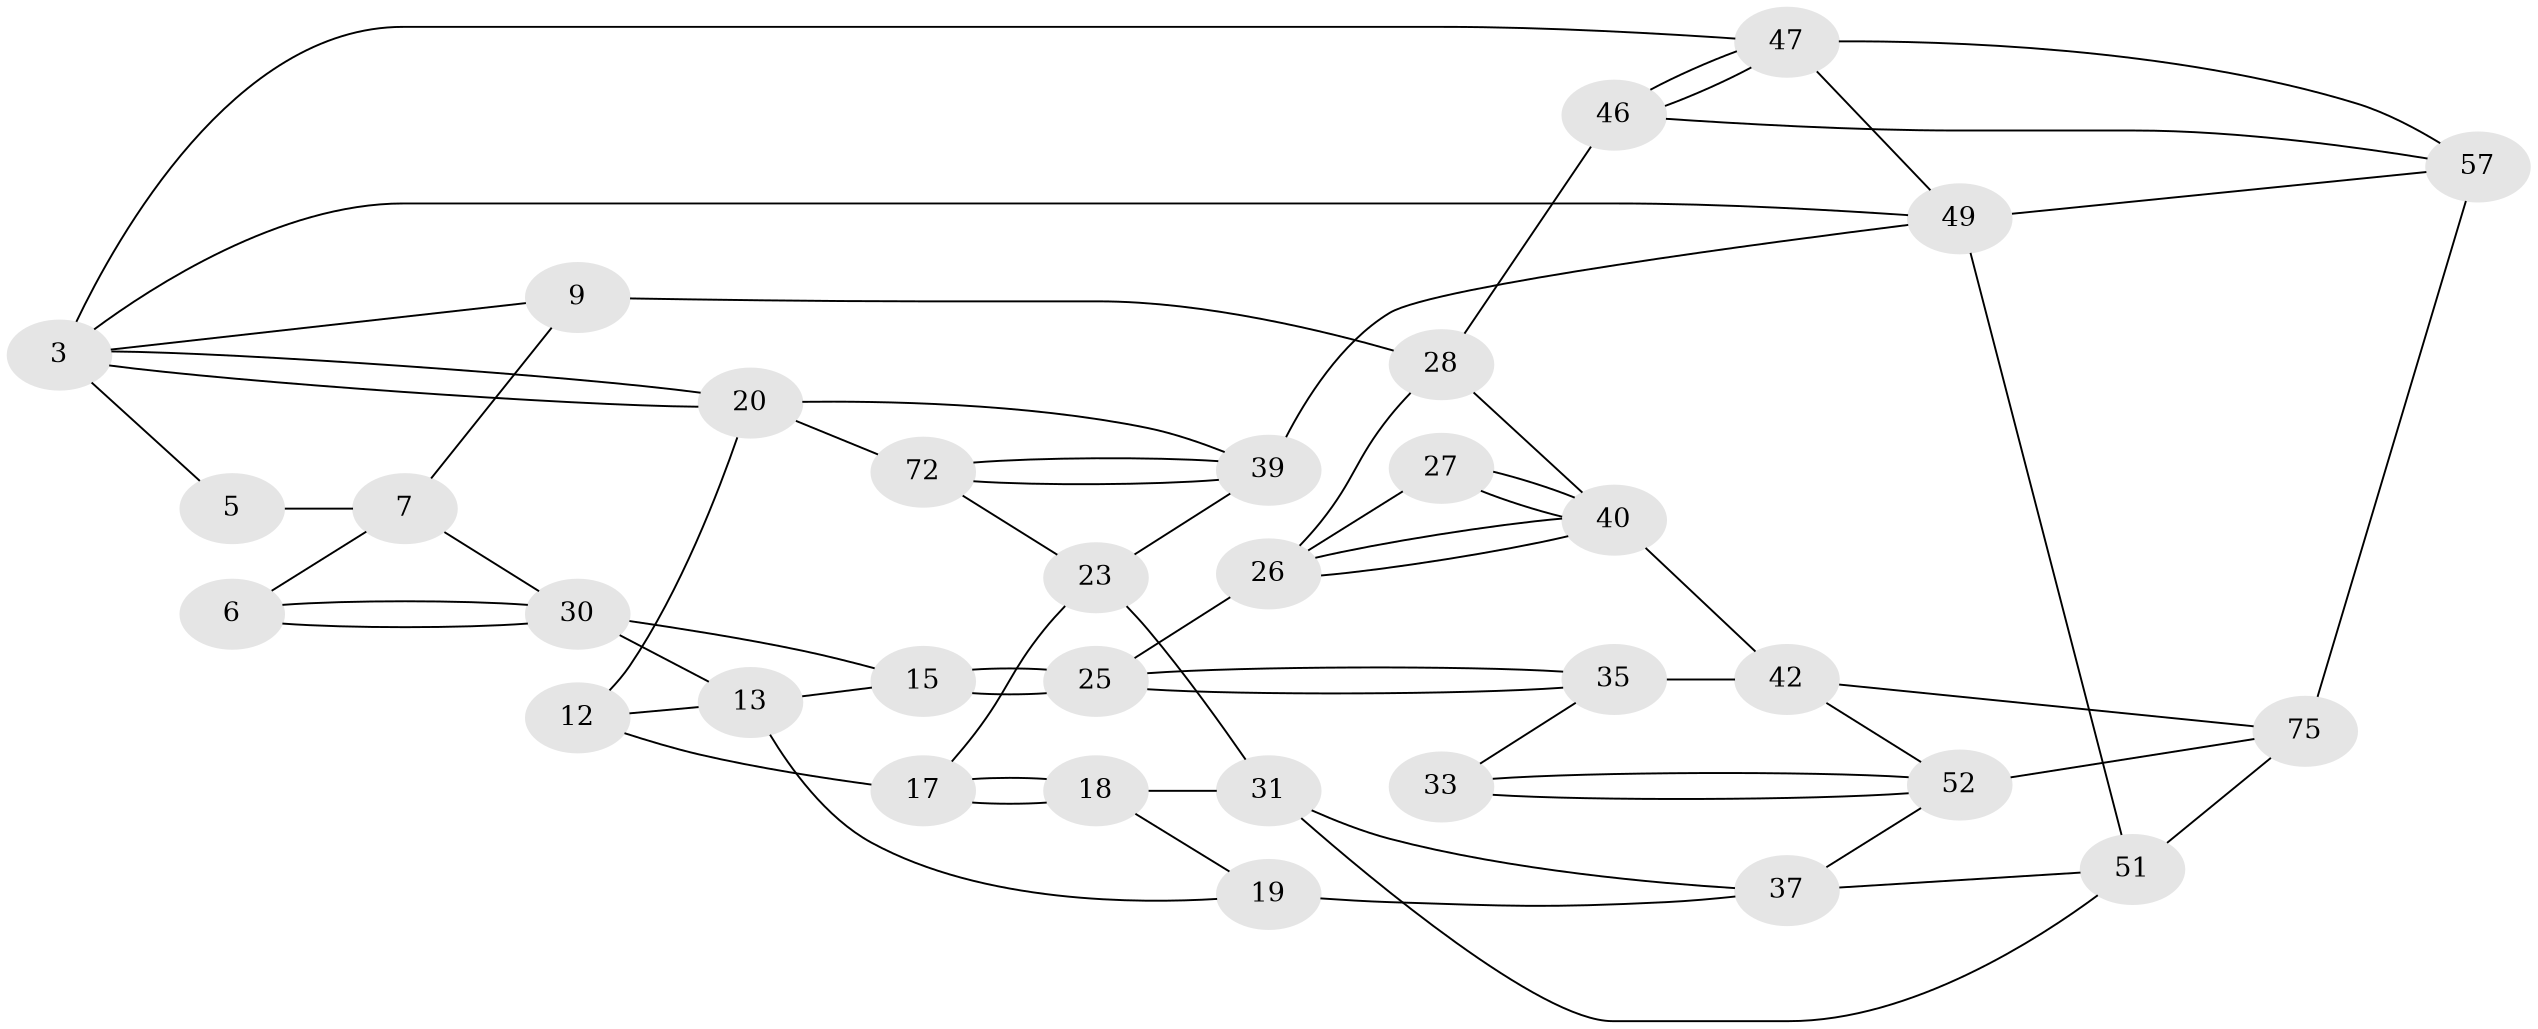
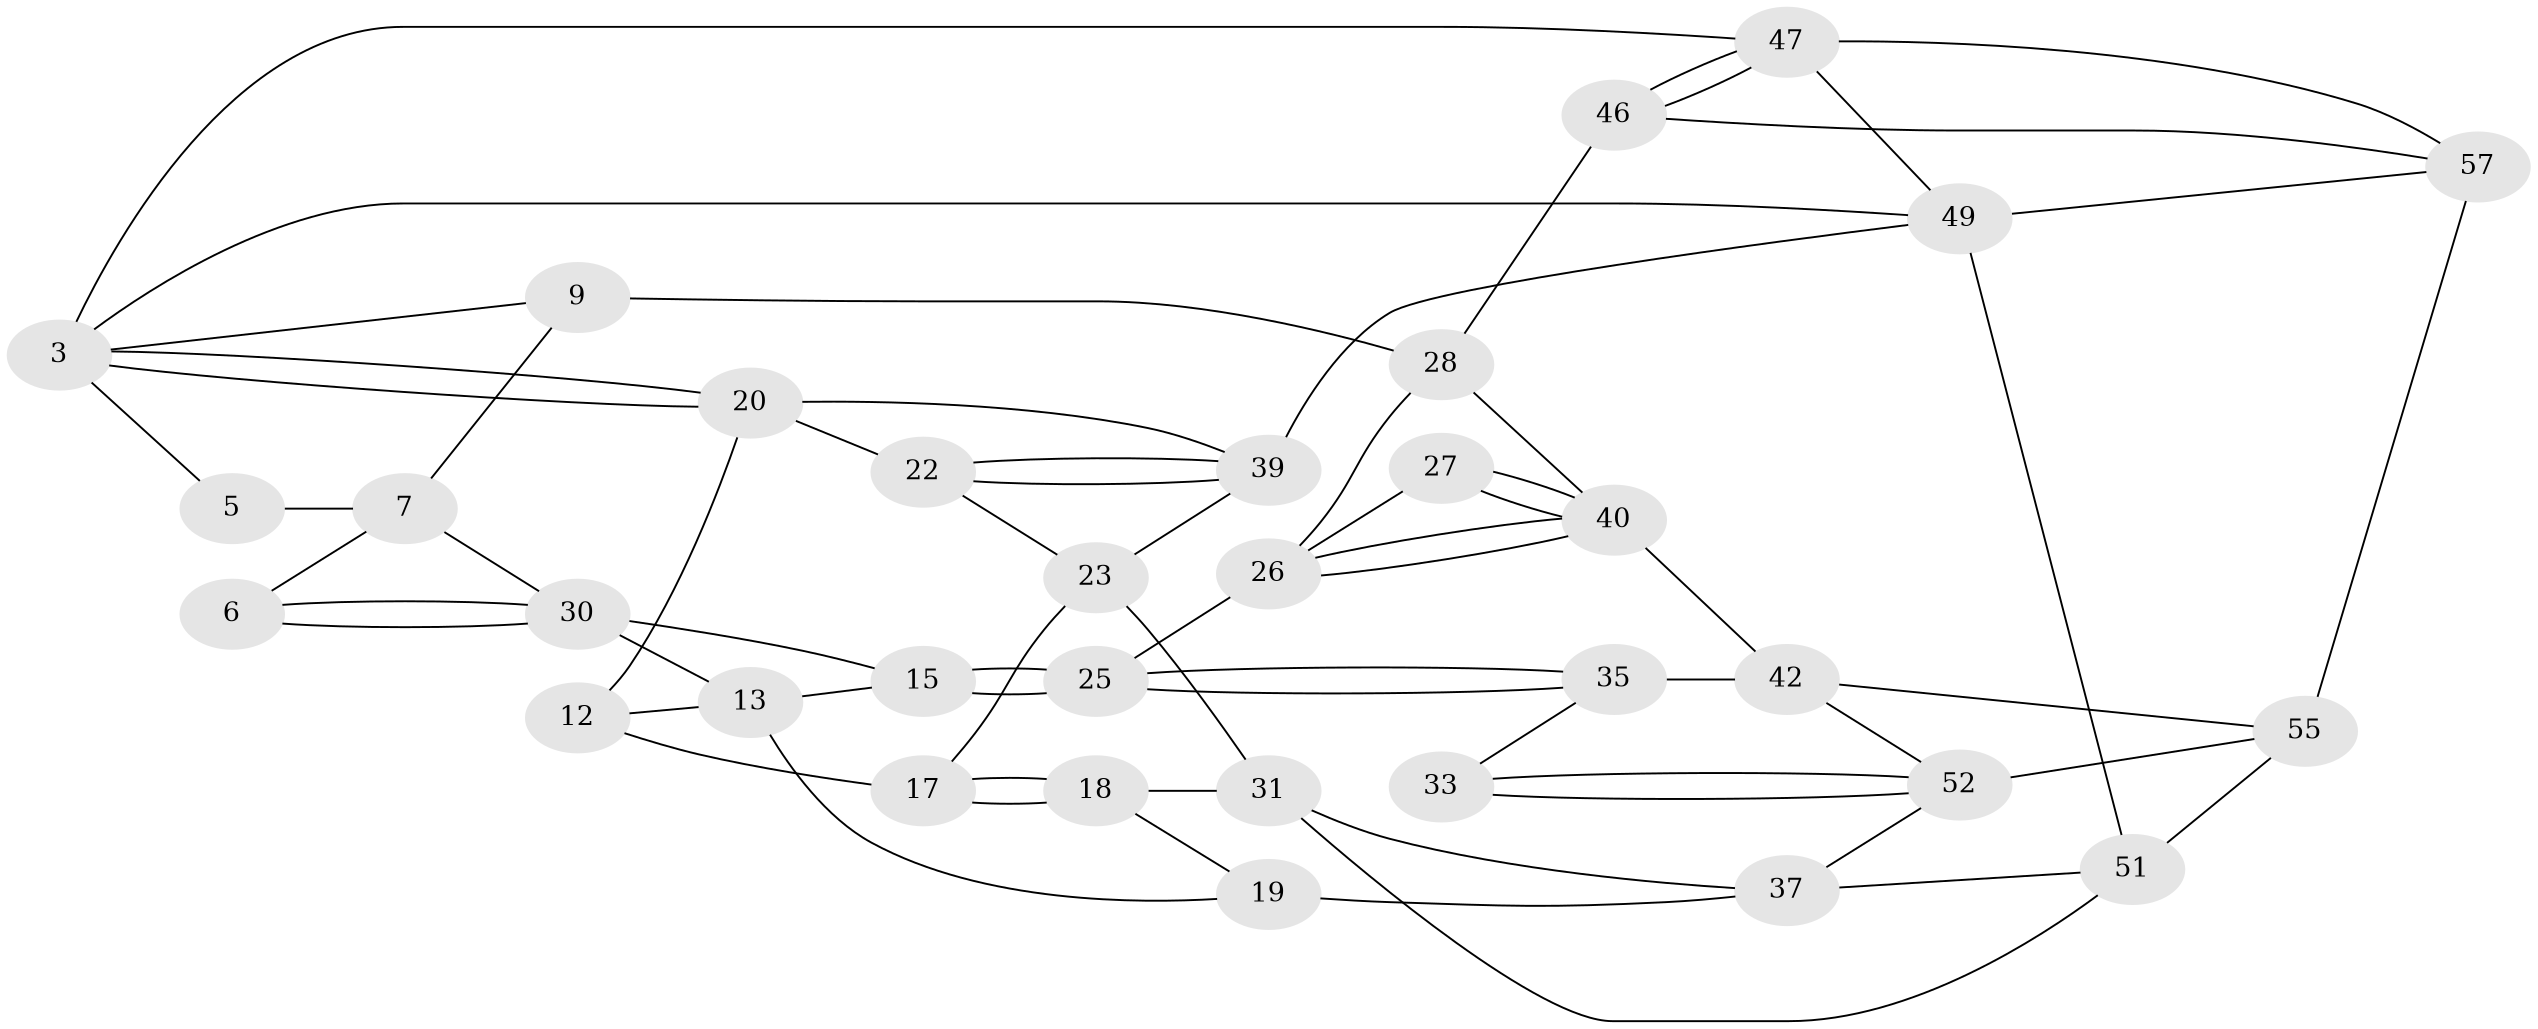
(923, 472) -> (923, 472)
(2305, 731) -> (2305, 731)
